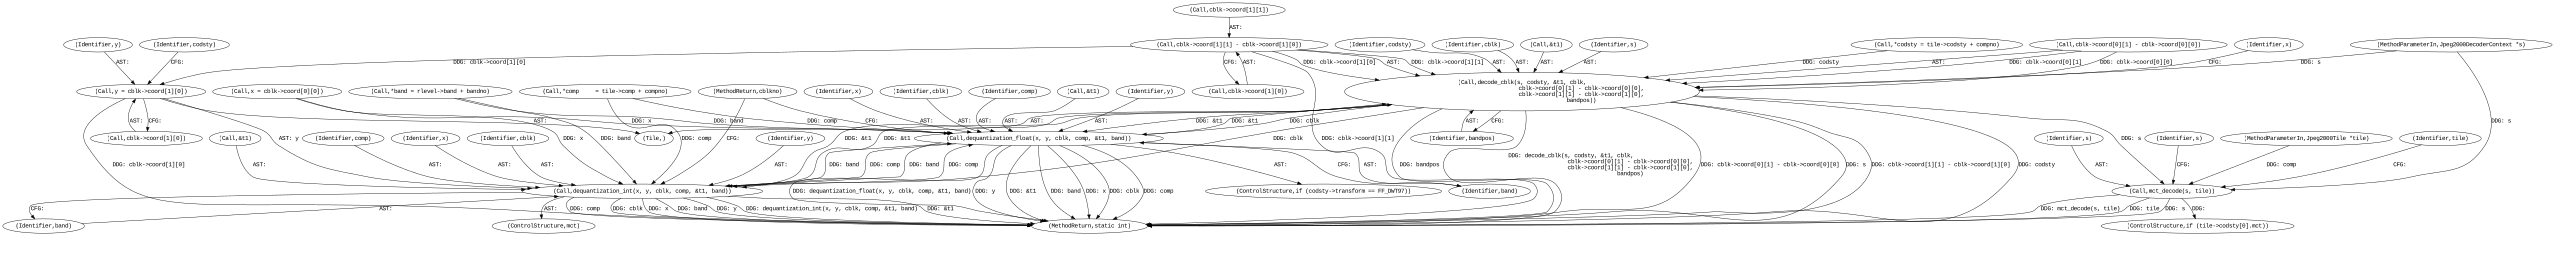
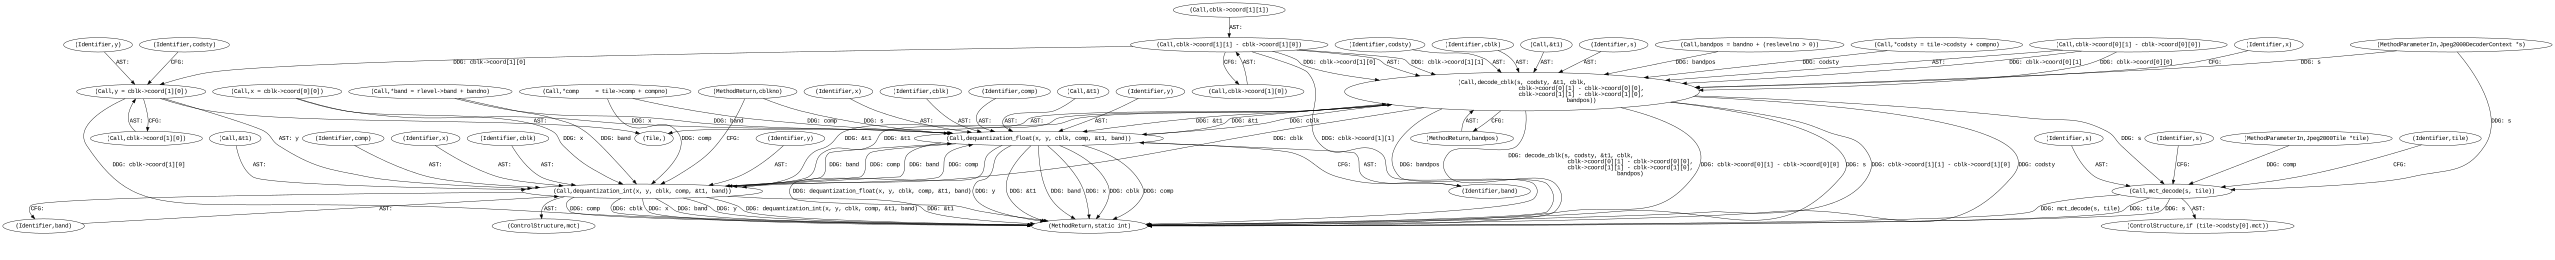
none -> (1750, 45)
(874, 121) -> (874, 121)
(1462, 138) -> (1462, 138)
(1324, 191) -> none
(2200, 209) -> (2200, 209)
